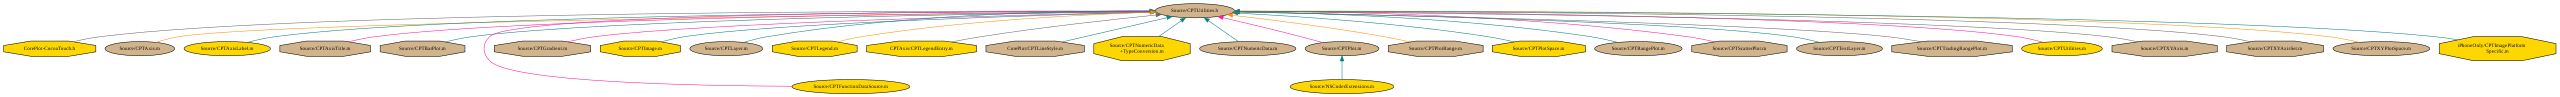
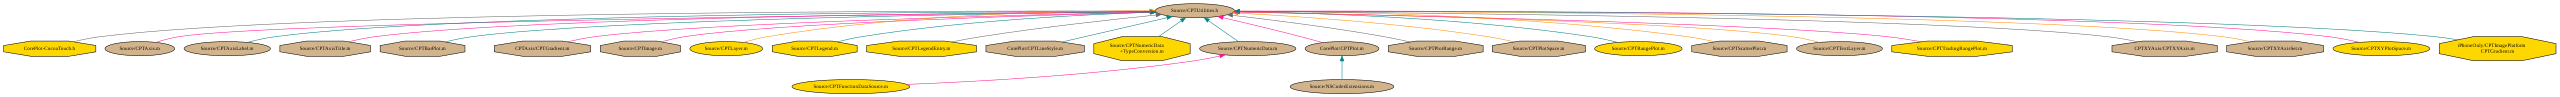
(1800, 15) -> (1800, 15)
(946, 17) -> (946, 17)
(652, 19) -> (652, 19)
(1530, 20) -> (1530, 20)
(993, 21) -> (993, 21)
(1948, 21) -> (1948, 21)
(1377, 23) -> (1377, 23)
(807, 26) -> (807, 26)
(1585, 26) -> (1585, 26)
(1717, 26) -> (1717, 26)
(1322, 27) -> (1322, 27)
(485, 44) -> (1064, 75)
(227, 49) -> (227, 49)
(542, 49) -> (542, 49)
(640, 49) -> (640, 49)
(726, 49) -> (726, 49)
(922, 49) -> (922, 49)
(1342, 49) -> (1342, 49)
(1539, 49) -> (1539, 49)
(1638, 49) -> (1638, 49)
(1952, 49) -> (1952, 49)
(2062, 49) -> none
(2165, 49) -> (2165, 49)
(2381, 49) -> (2381, 49)
(2498, 49) -> (2498, 49)
(1342, 87) -> (1342, 87)
